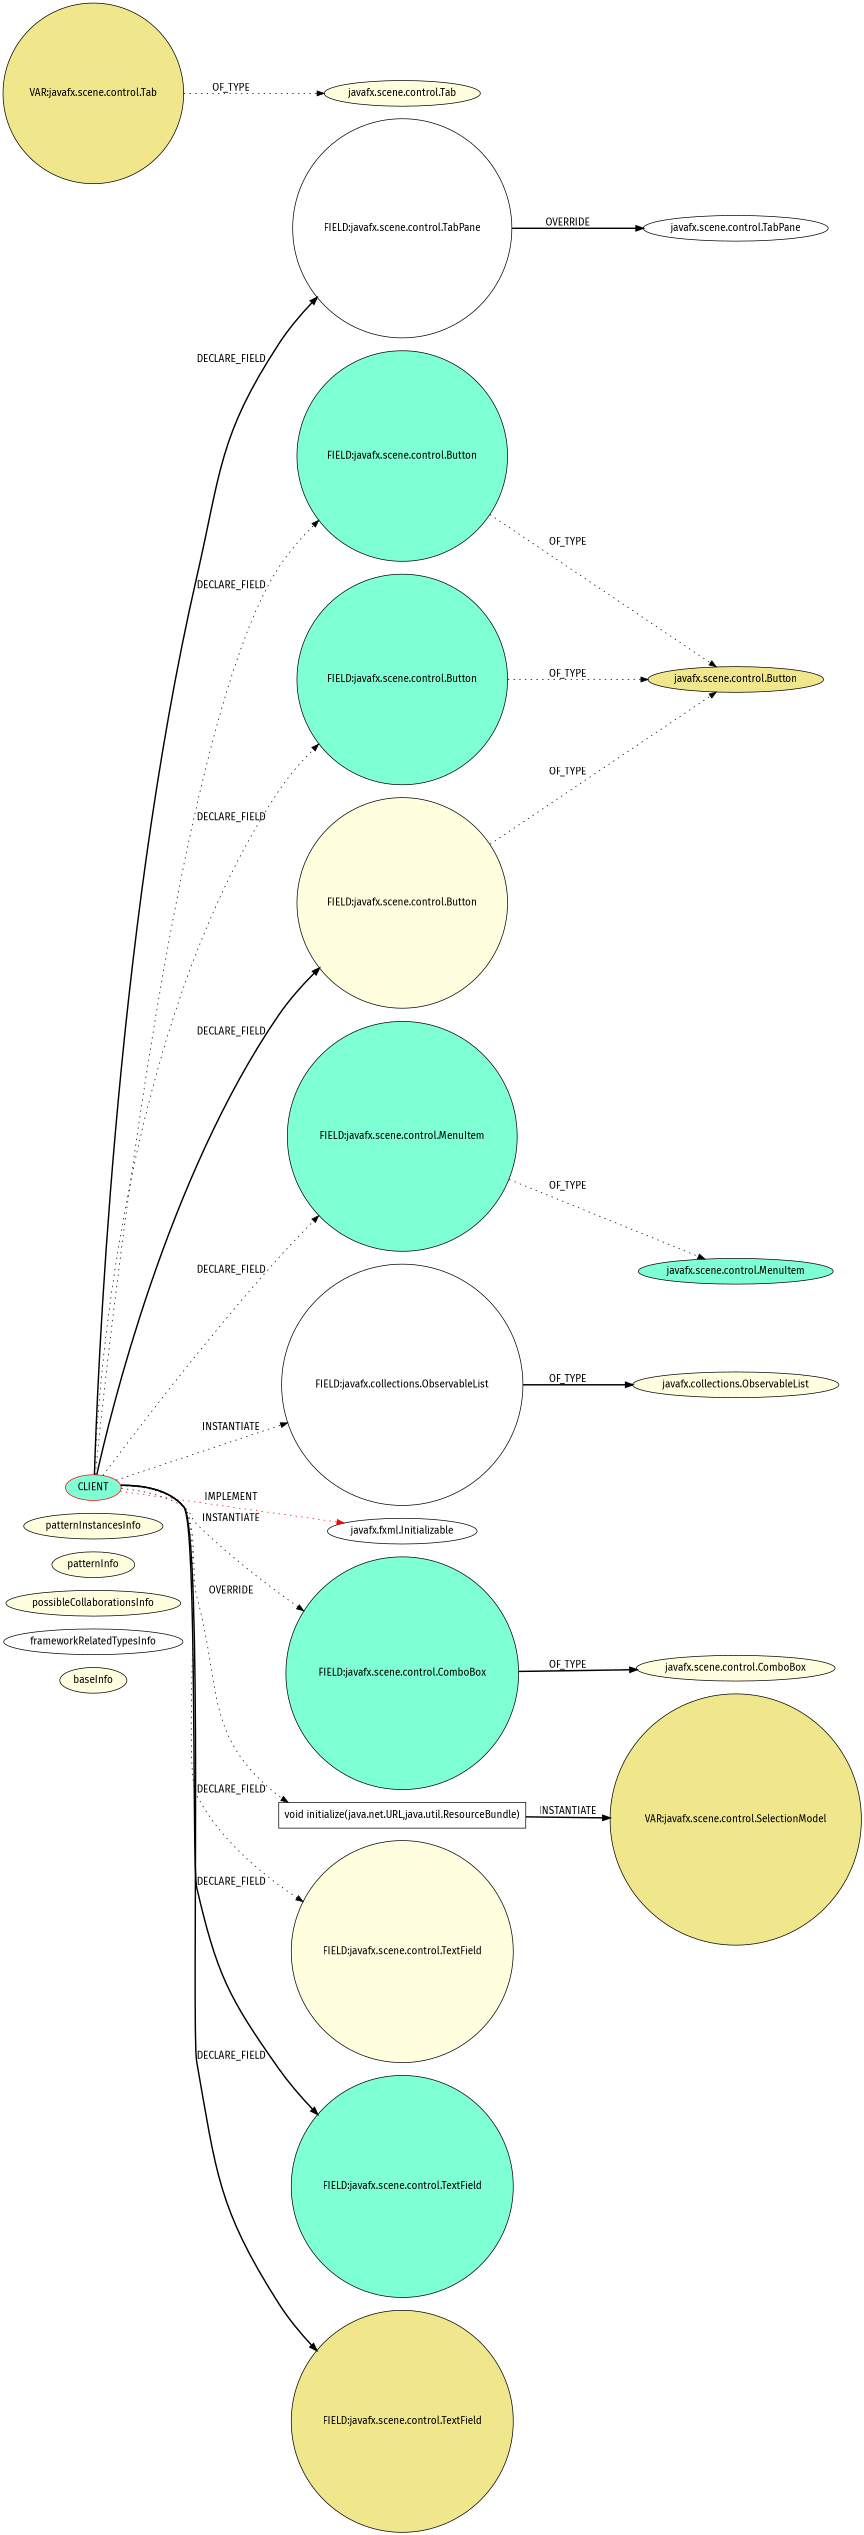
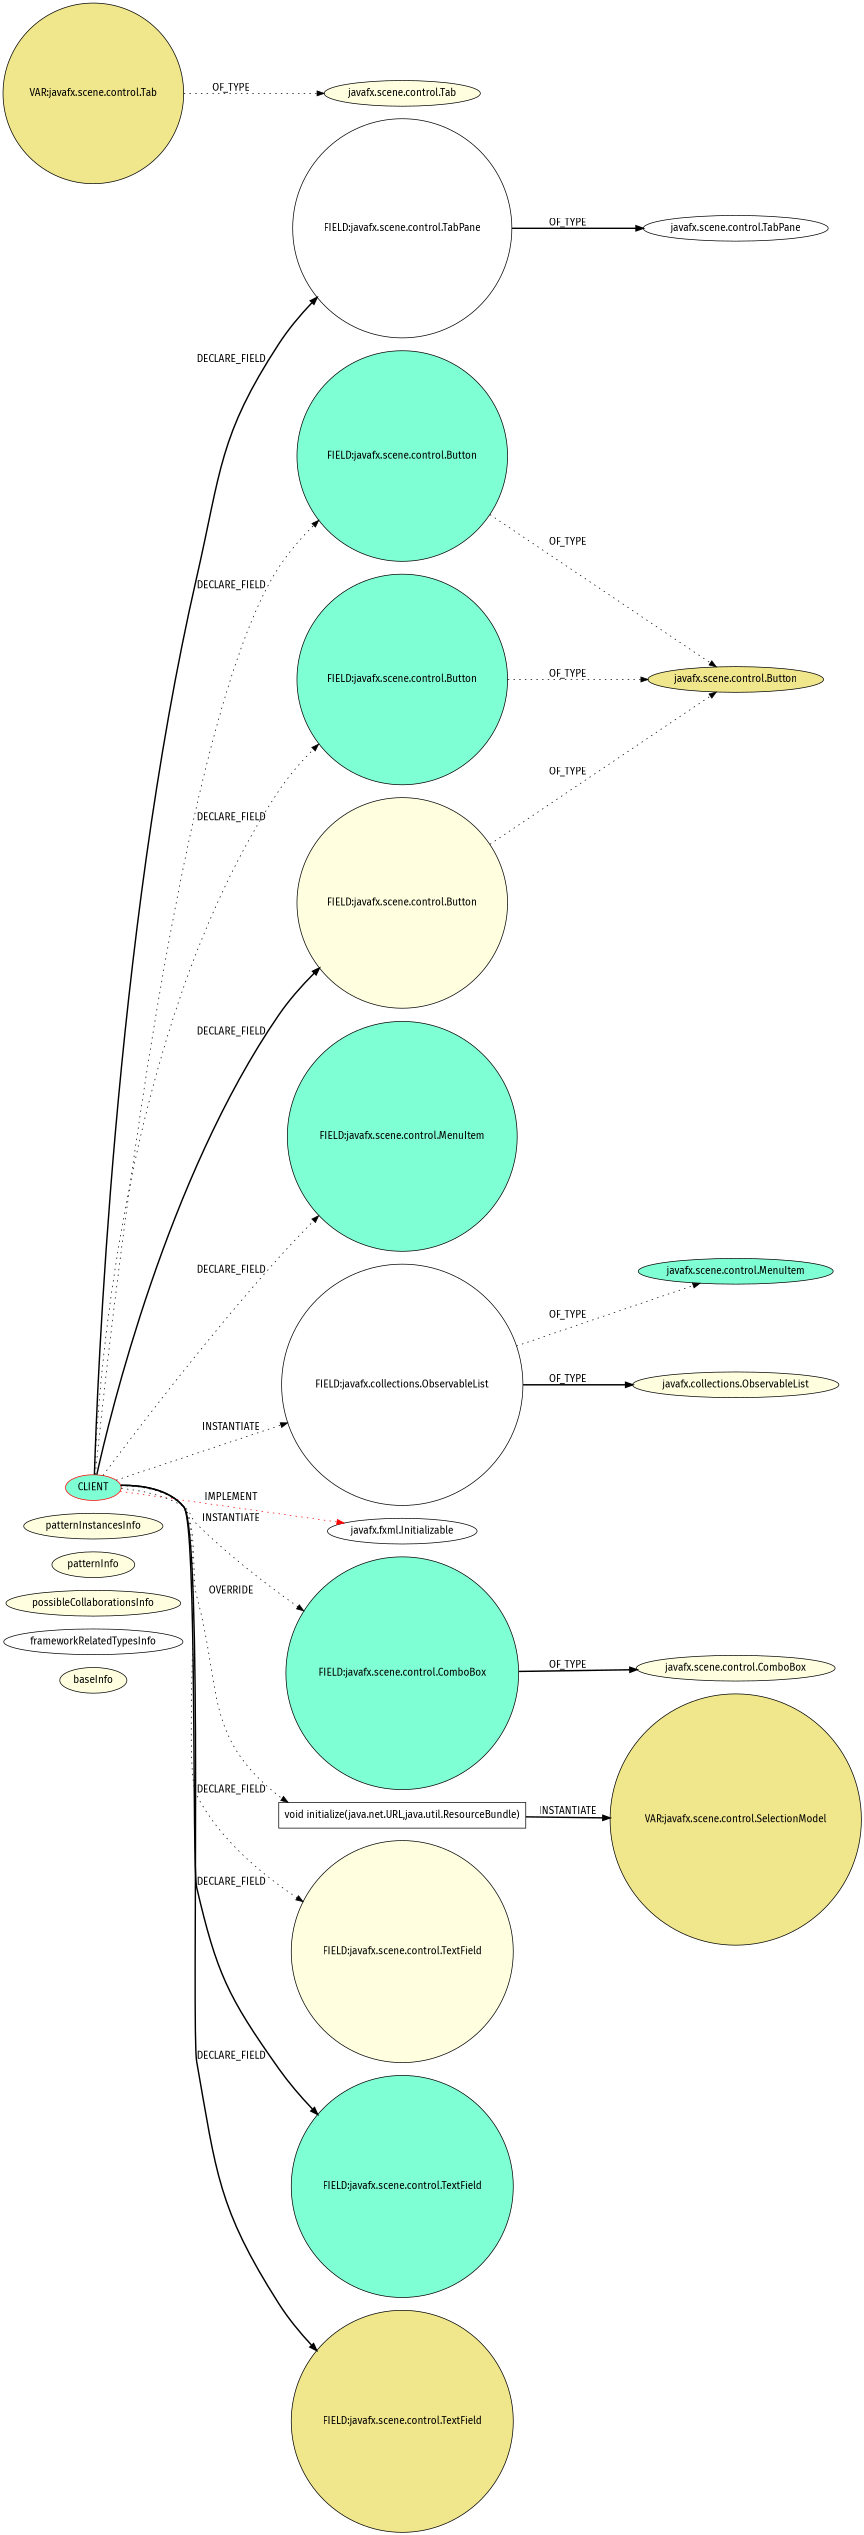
(568, 223) -> (568, 223)
(604, 1218) -> (605, 1316)
